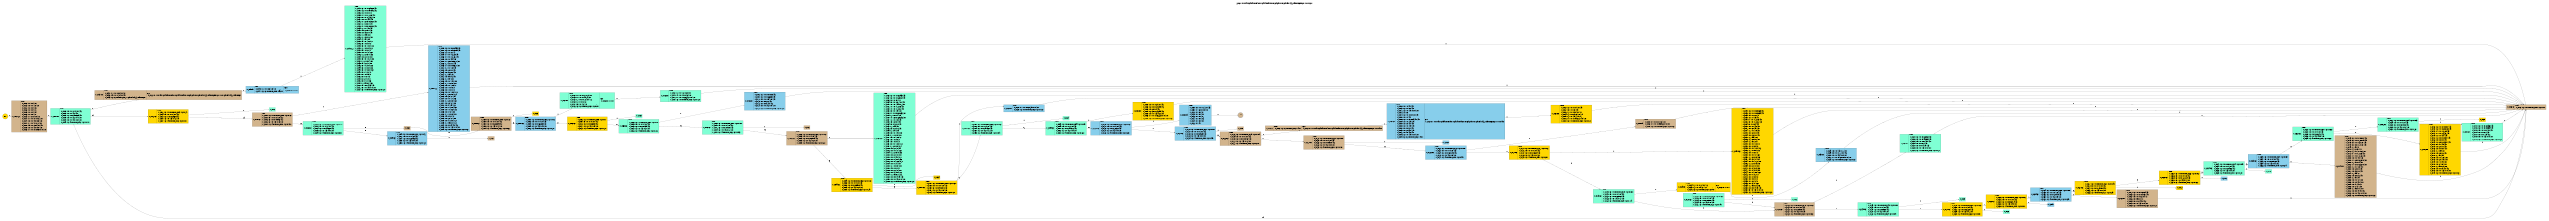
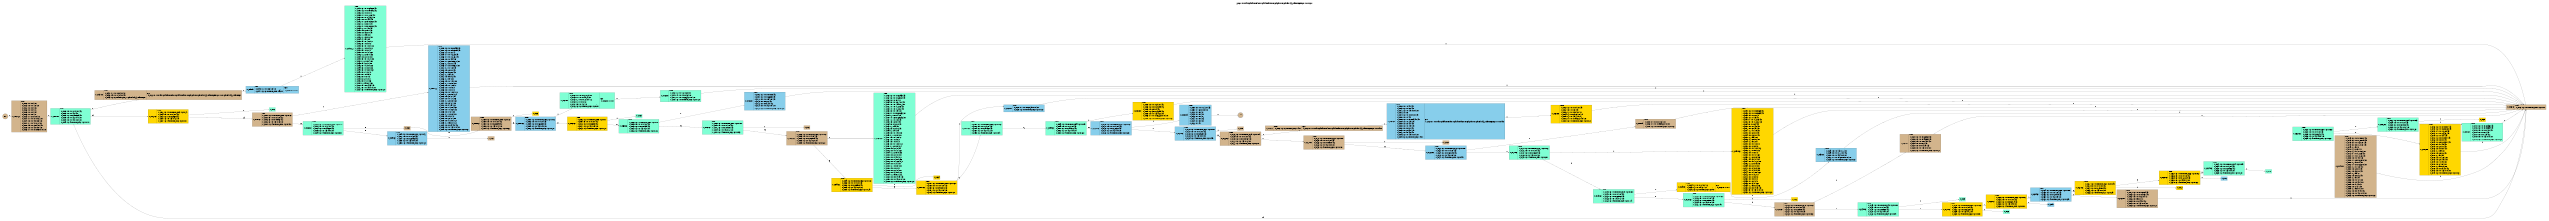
(5, 116) -> (5, 116)
(1066, 118) -> none
(1446, 143) -> (1446, 143)
(1920, 143) -> (1920, 143)
(1529, 153) -> (1529, 153)
(2269, 161) -> none
(1795, 199) -> (1795, 199)
(1704, 211) -> (1658, 198)
